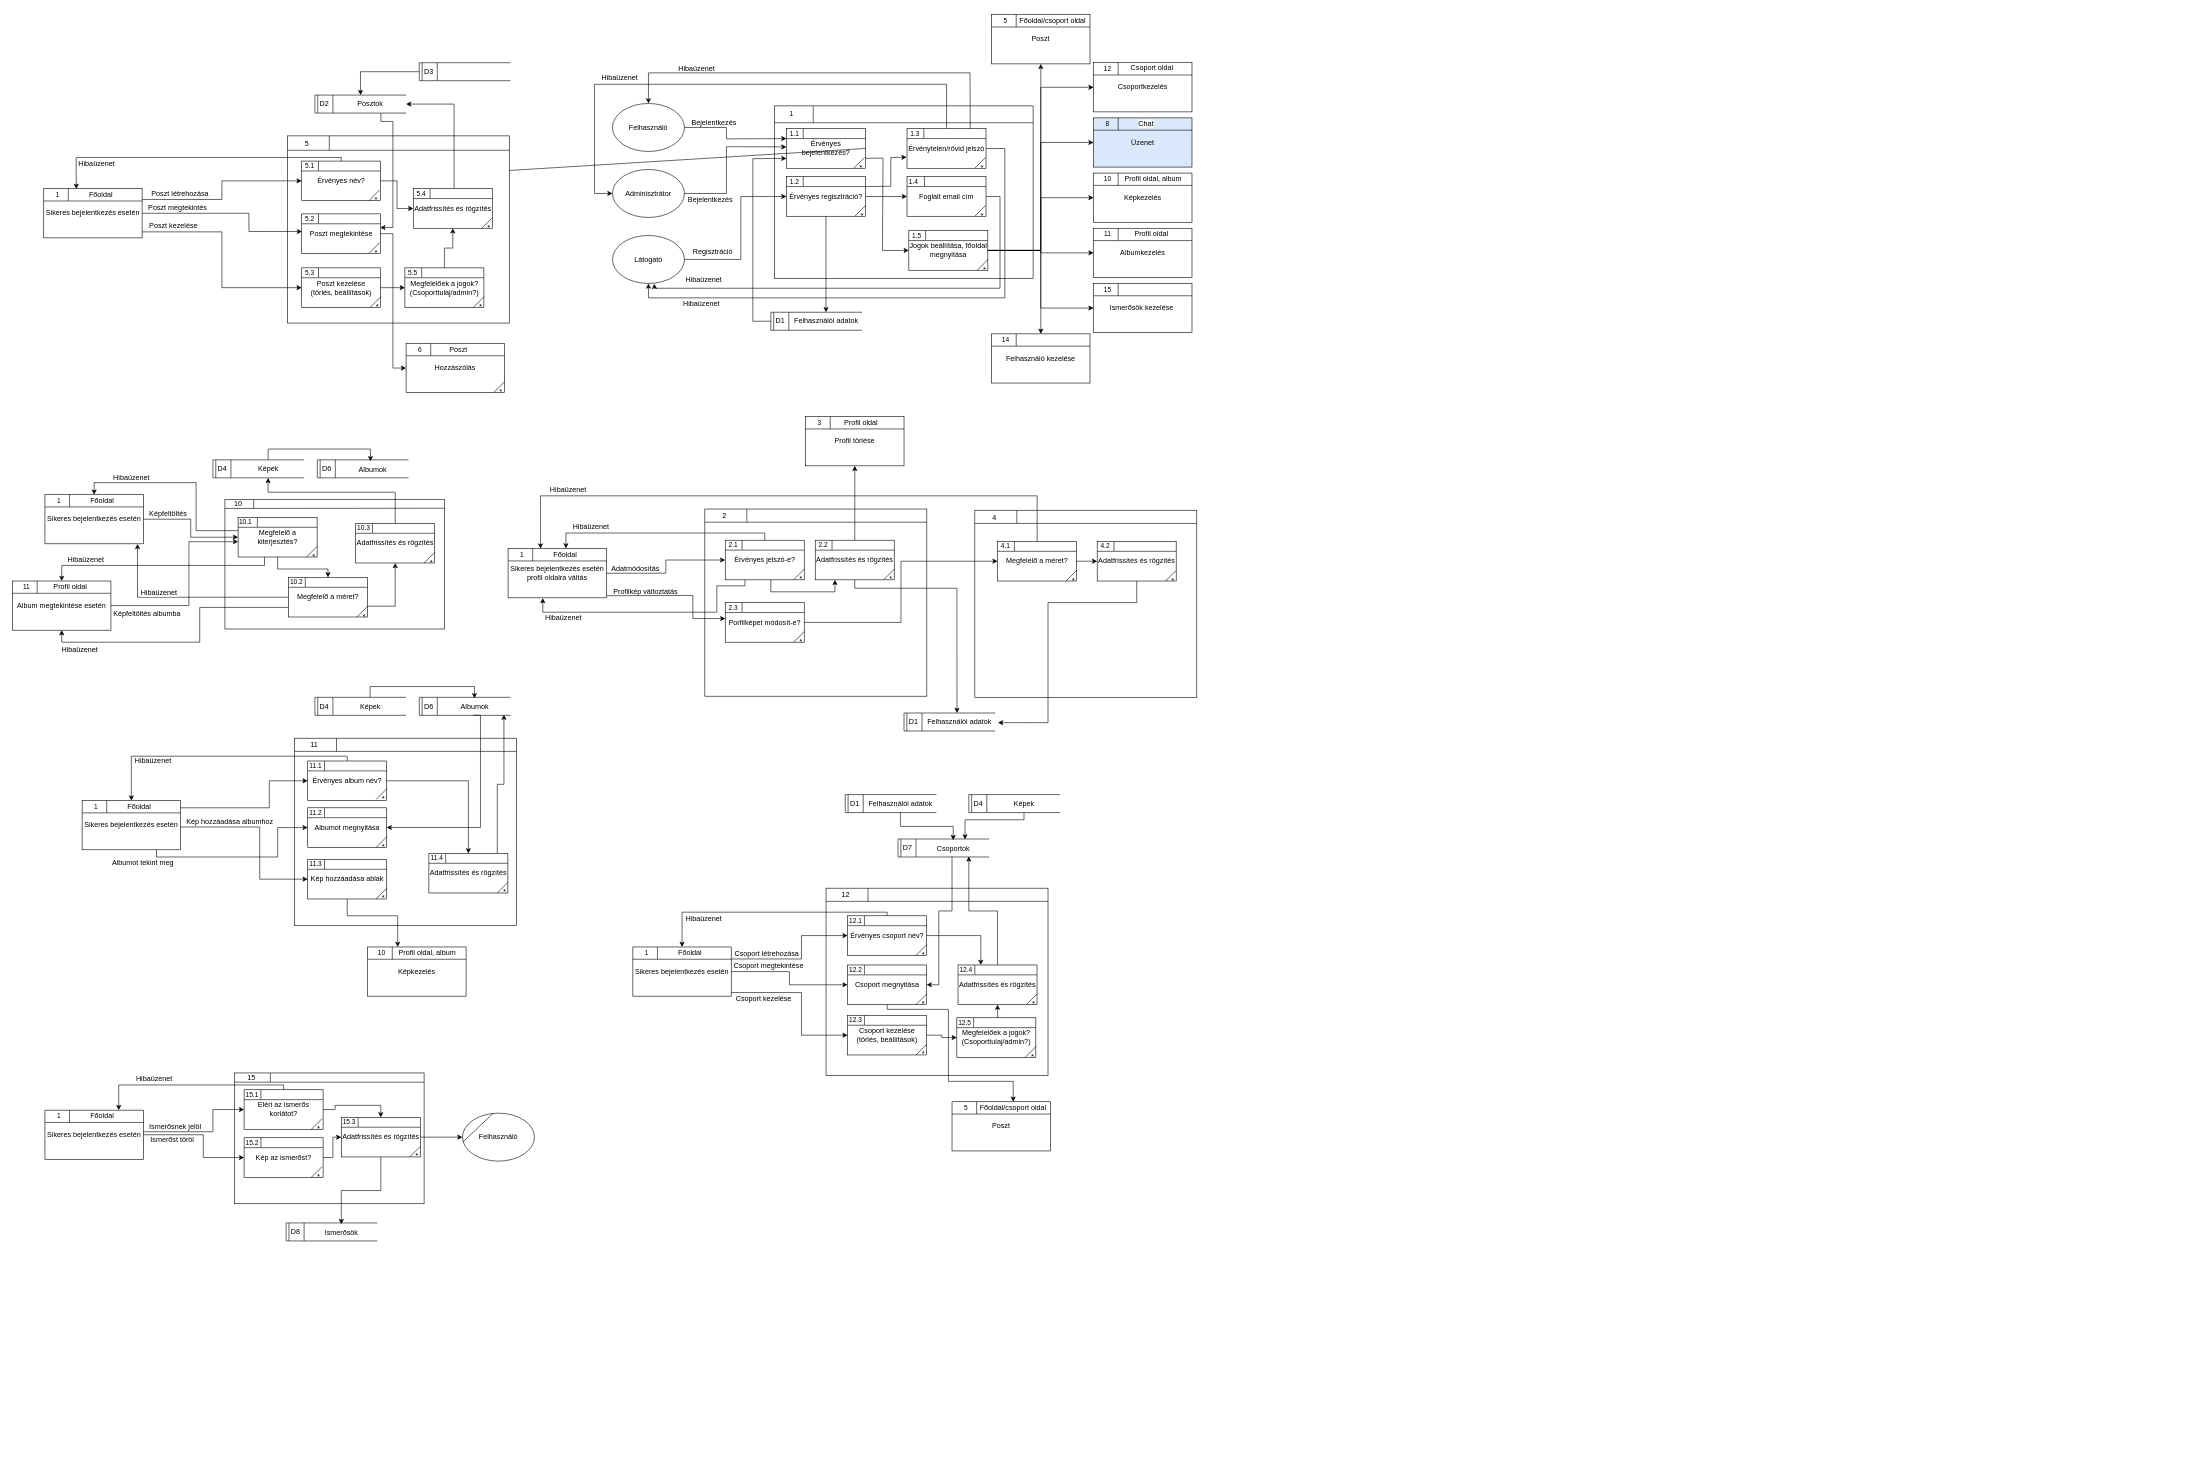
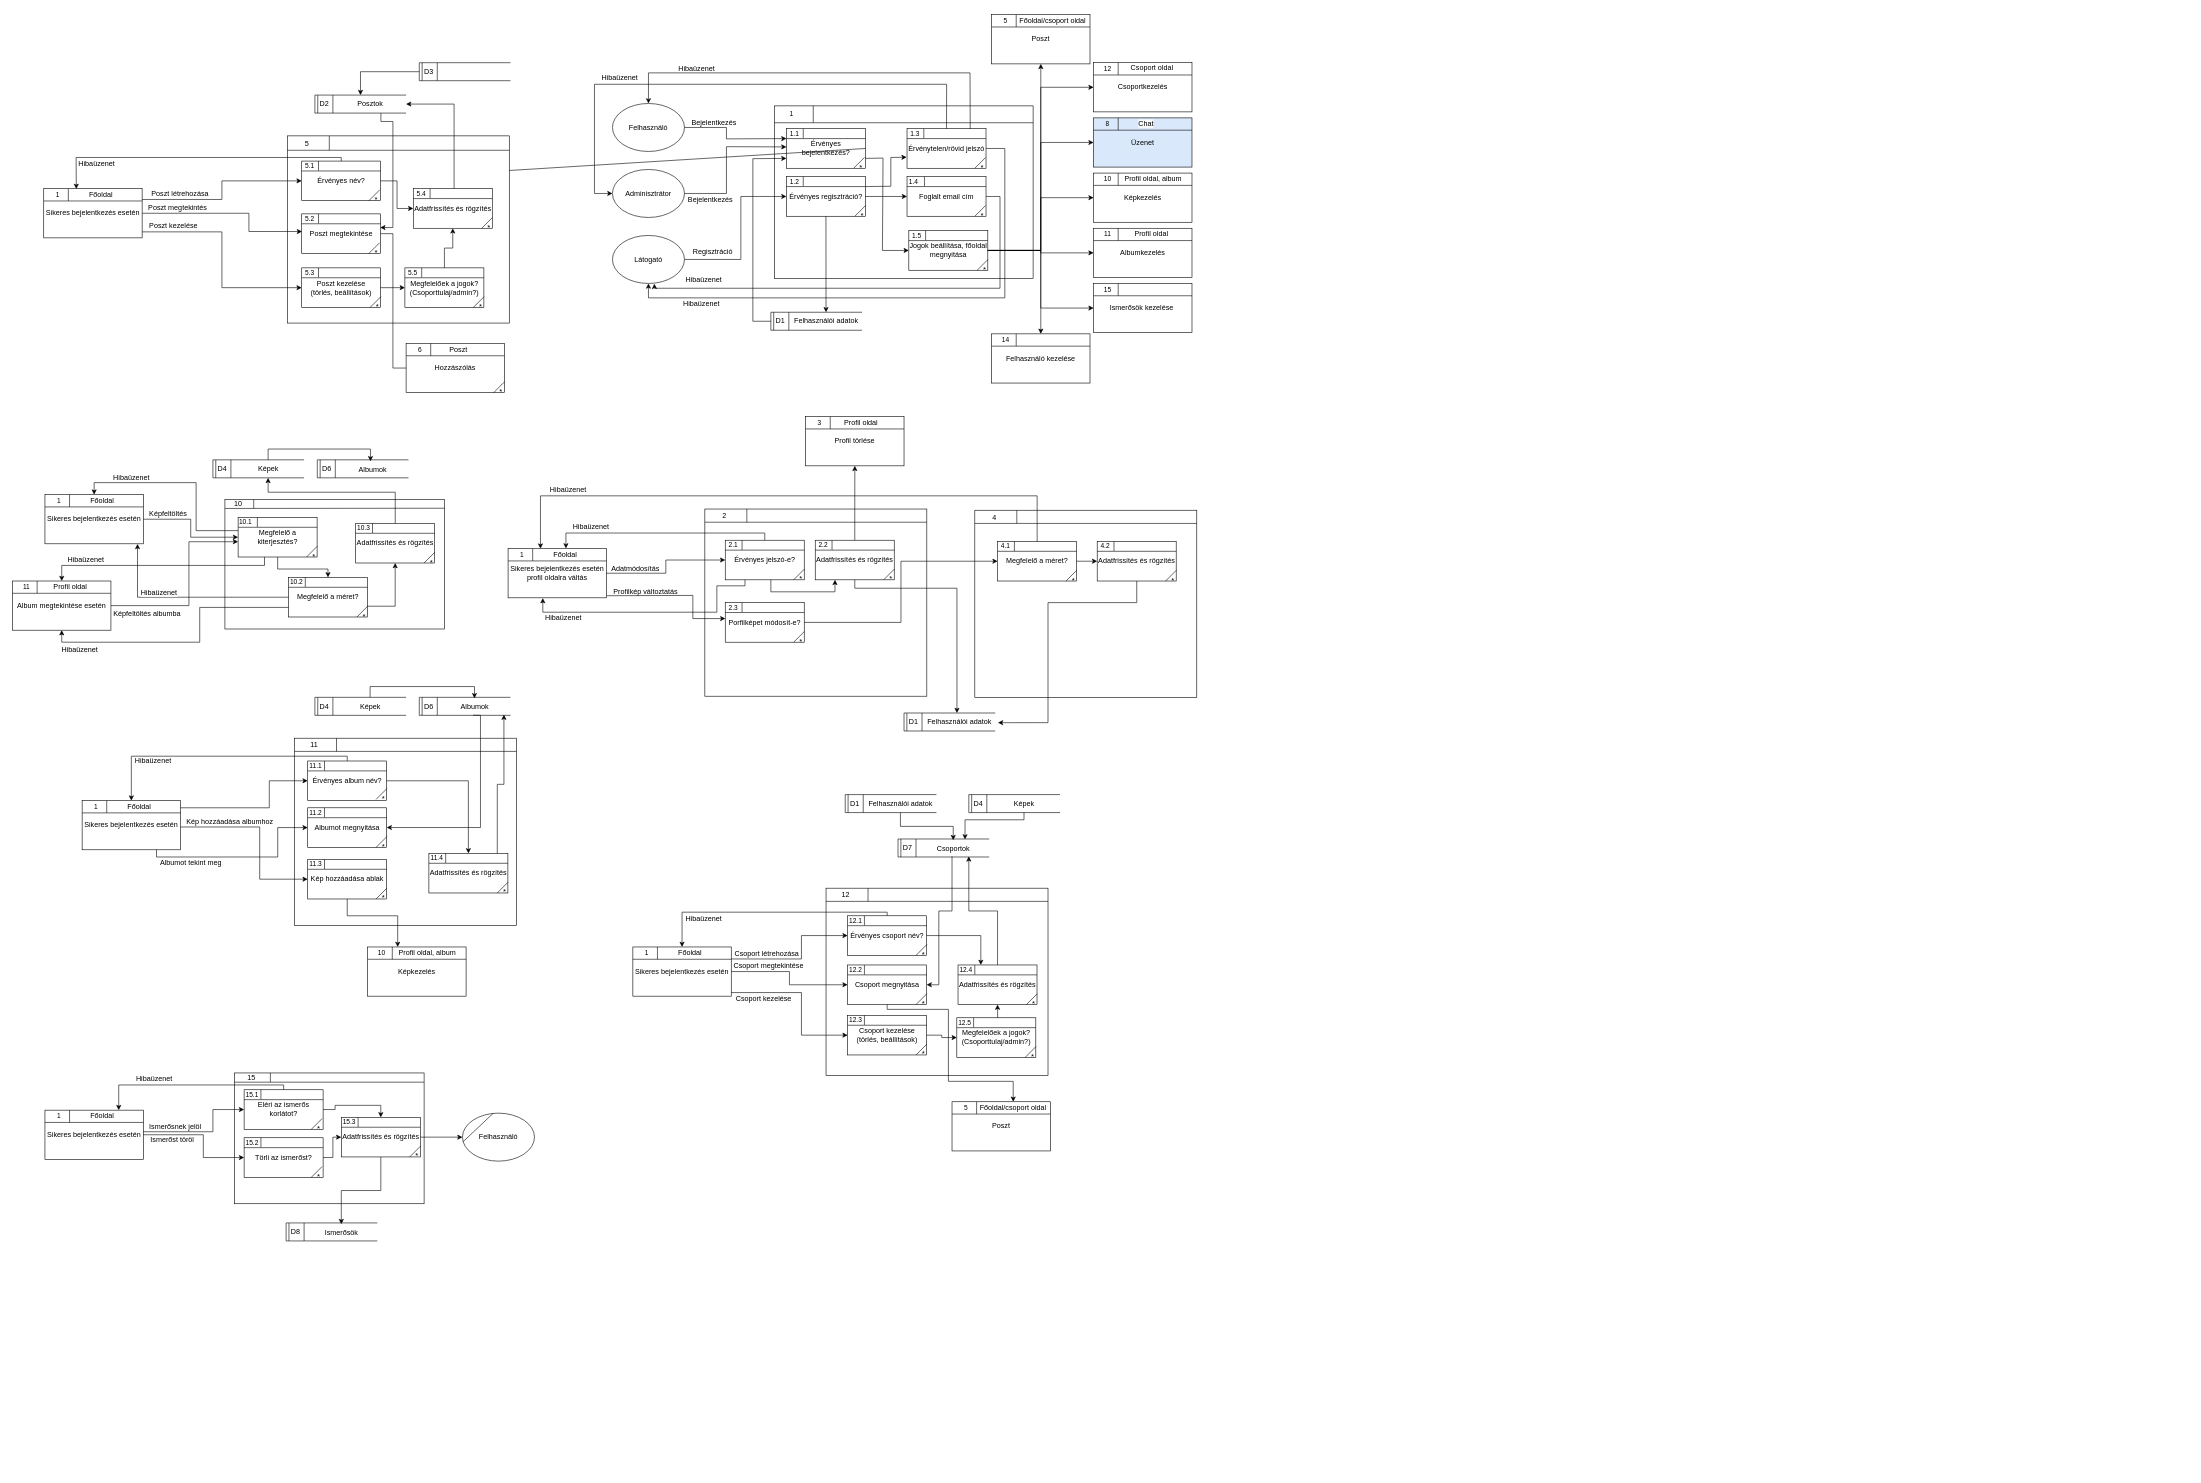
(400, 368) -> (402, 368)
(143, 863) -> (191, 863)
(284, 1158) -> (284, 1158)
